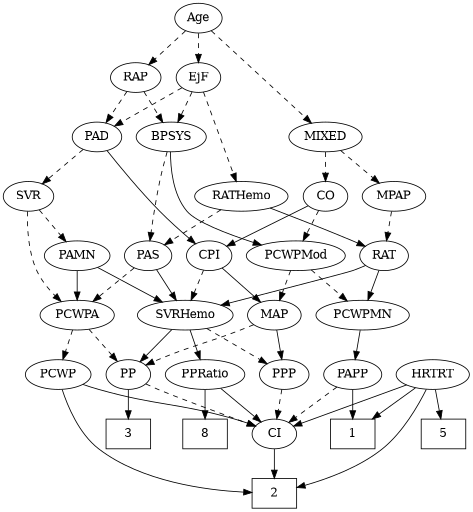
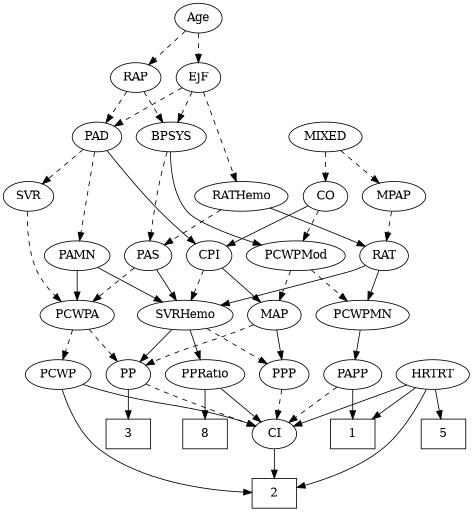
(258, 74) -> none
(50, 223) -> (88, 192)
